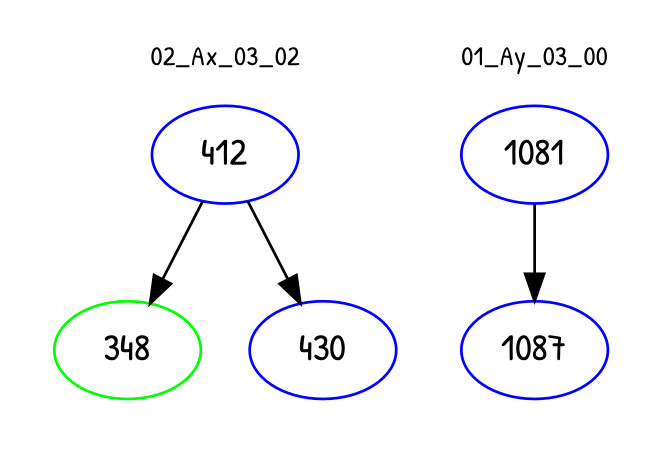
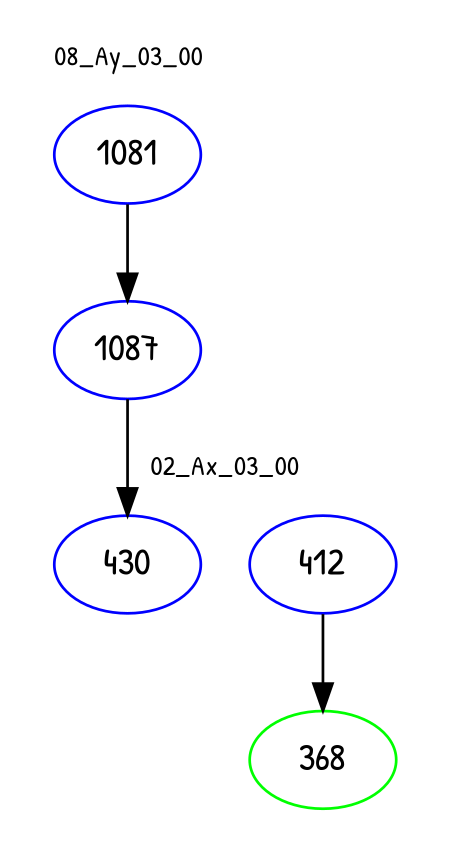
(225, 58) -> (225, 468)
(536, 58) -> (129, 58)
(268, 240) -> (128, 459)
(128, 350) -> (323, 760)
